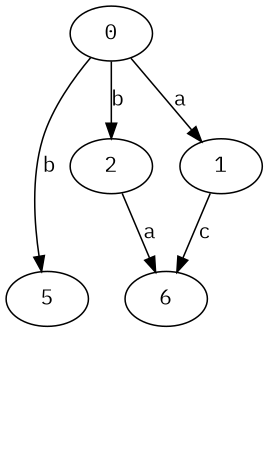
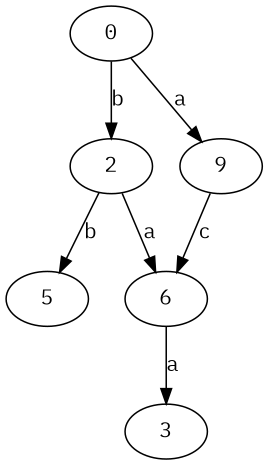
(40, 150) -> (83, 226)
(221, 166) -> (221, 166)
none -> (166, 432)
